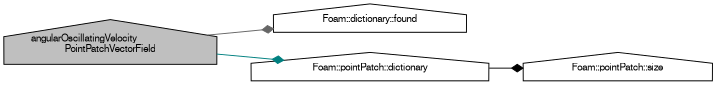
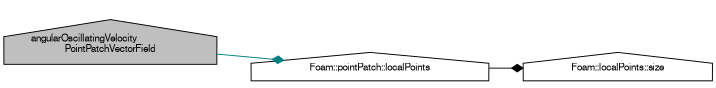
(370, 20) -> none
(370, 68) -> (370, 68)
(618, 68) -> (618, 68)
